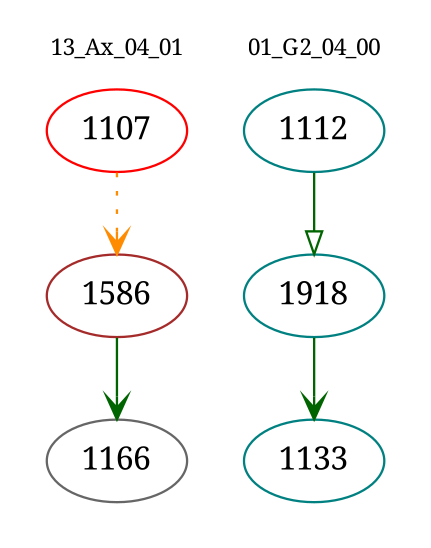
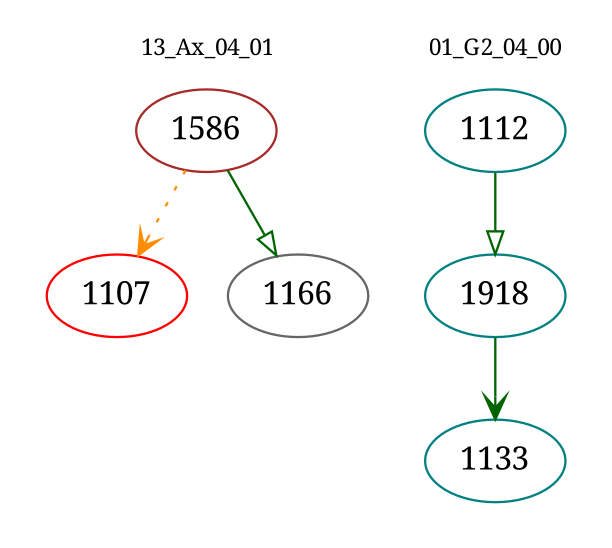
(117, 202) -> (168, 203)
(117, 367) -> (246, 203)
